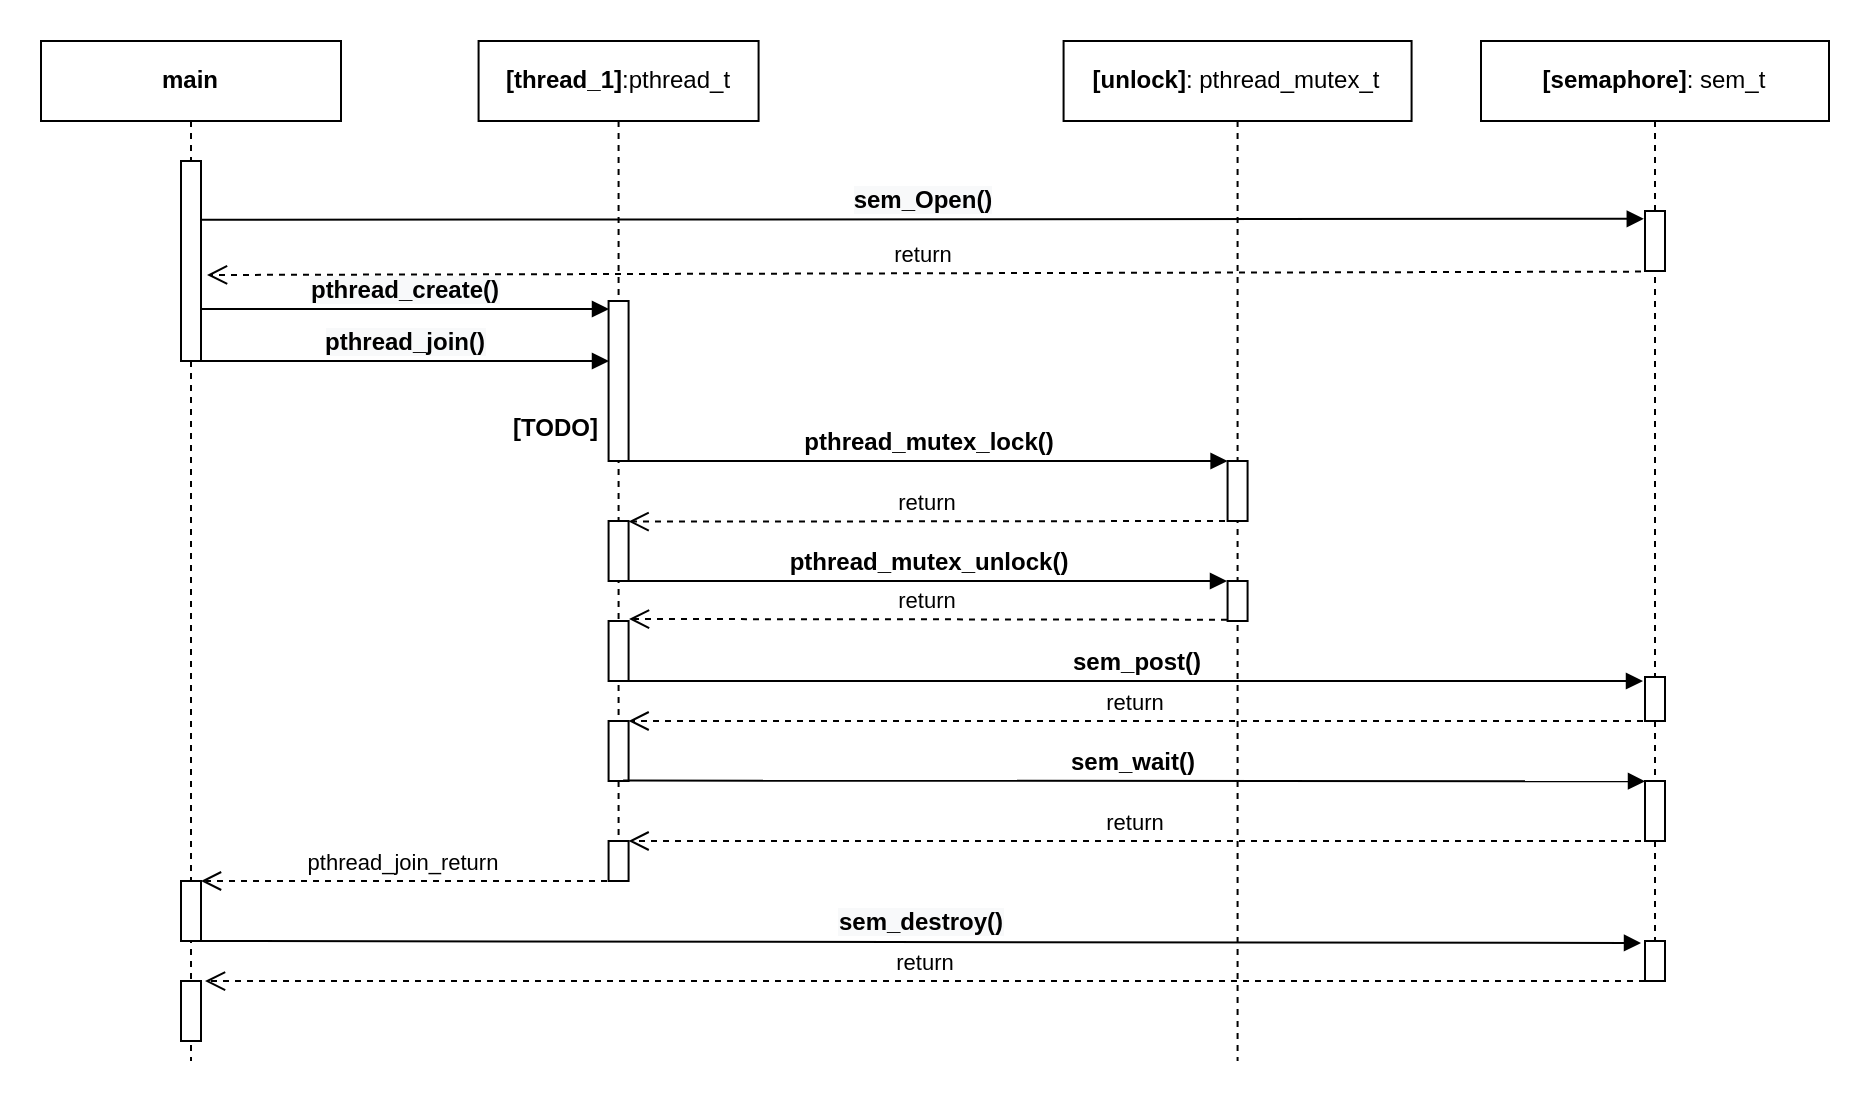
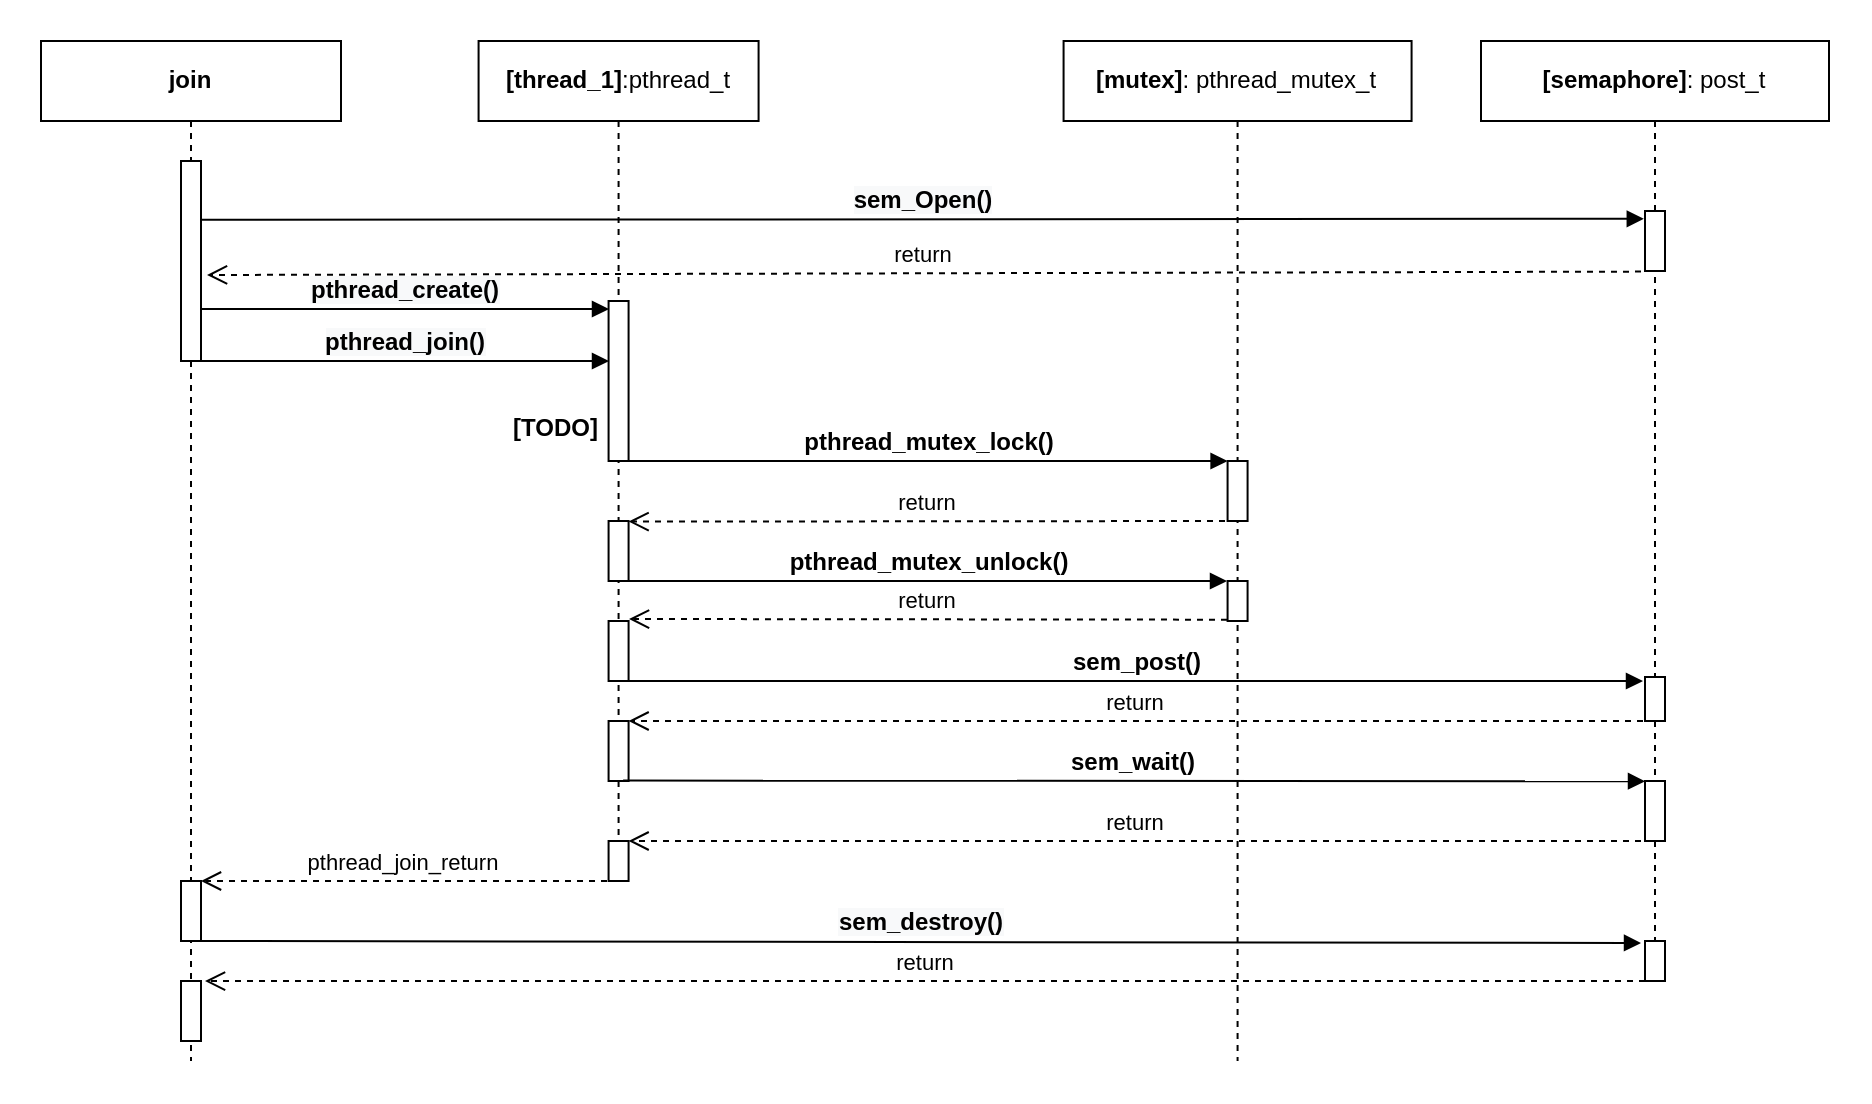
(191, 81) -> (191, 81)
(1237, 81) -> (1237, 81)
(1655, 81) -> (1655, 81)
